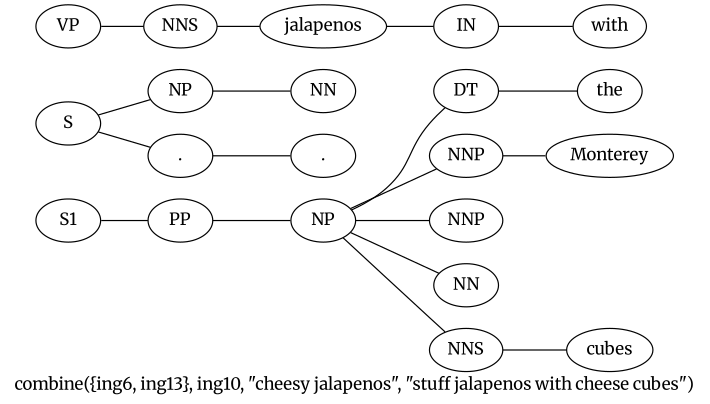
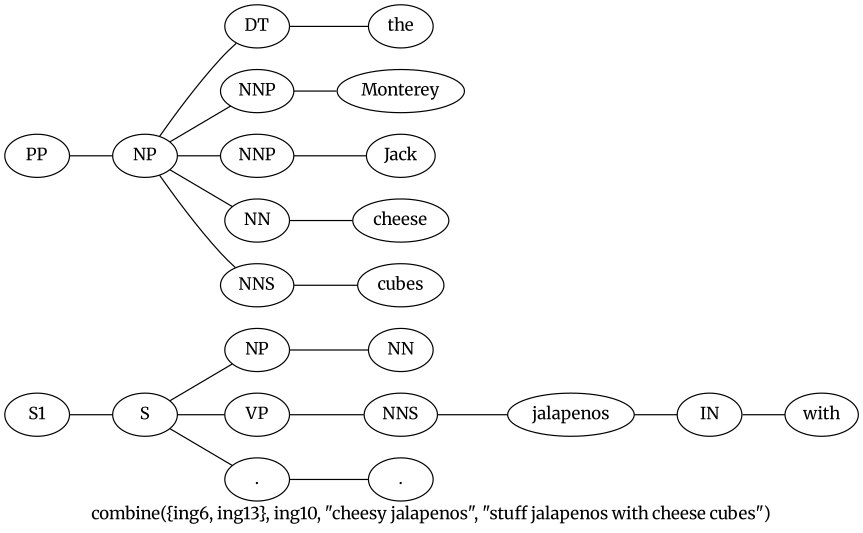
none -> (401, 156)
(125, 221) -> (91, 415)
none -> (401, 221)
none -> (201, 415)
